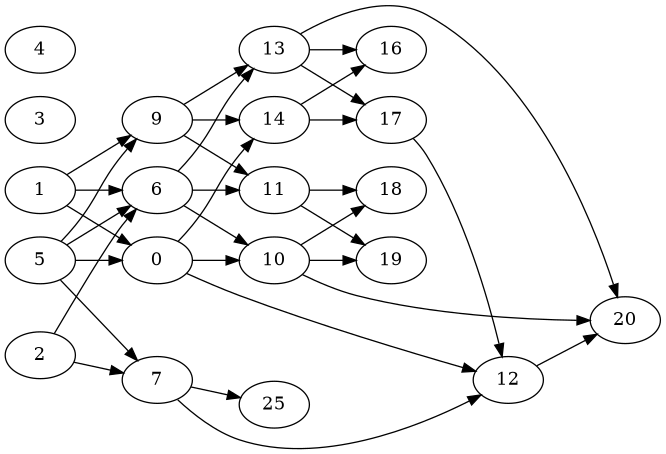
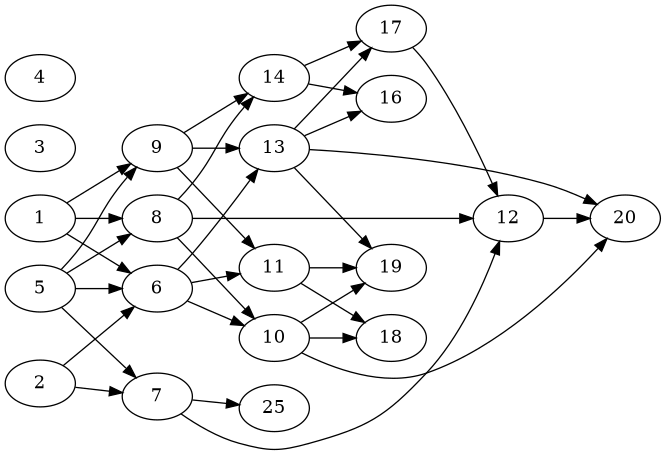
none -> (328, 203)
(157, 260) -> (157, 218)
